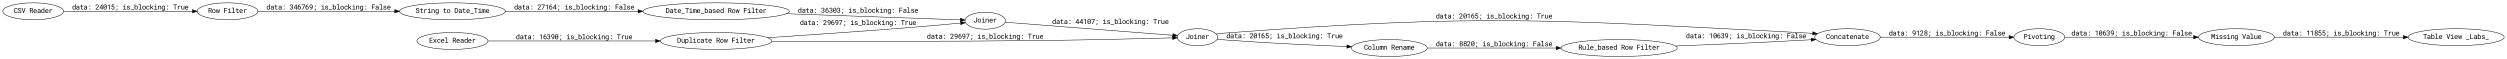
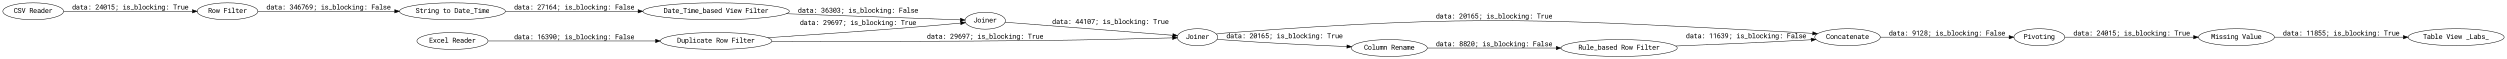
(716, 11) -> (716, 11)
(2132, 34) -> (2132, 34)
(1746, 36) -> (1746, 36)
(574, 37) -> (574, 37)
